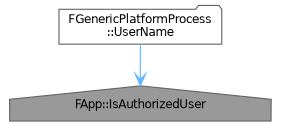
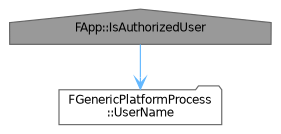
(140, 59) -> (140, 61)
